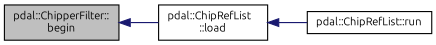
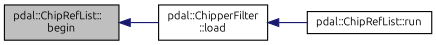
(62, 23) -> (62, 23)
(213, 23) -> (213, 23)
